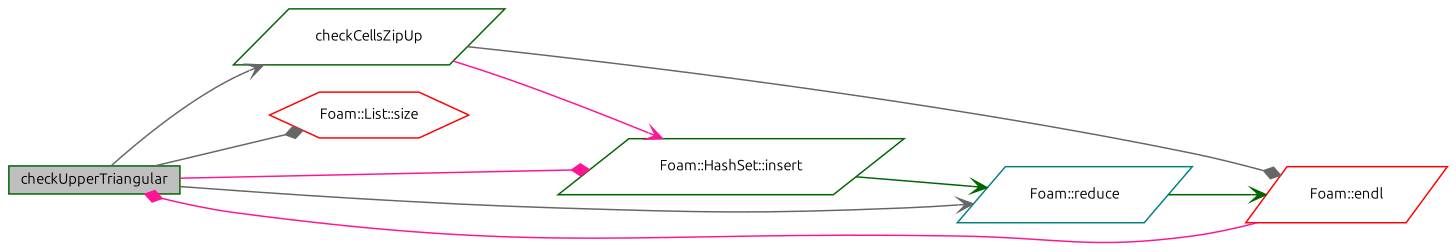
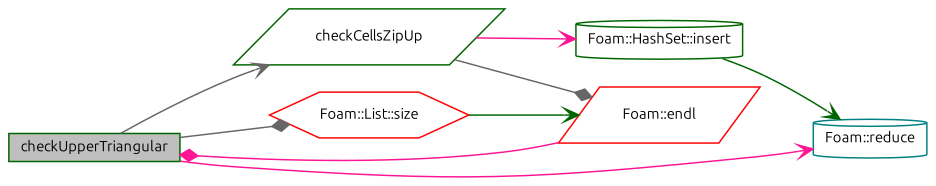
(731, 167) -> (659, 40)
(376, 174) -> none
(1075, 195) -> (870, 139)
(1210, 195) -> (516, 115)
(569, 208) -> (490, 177)
